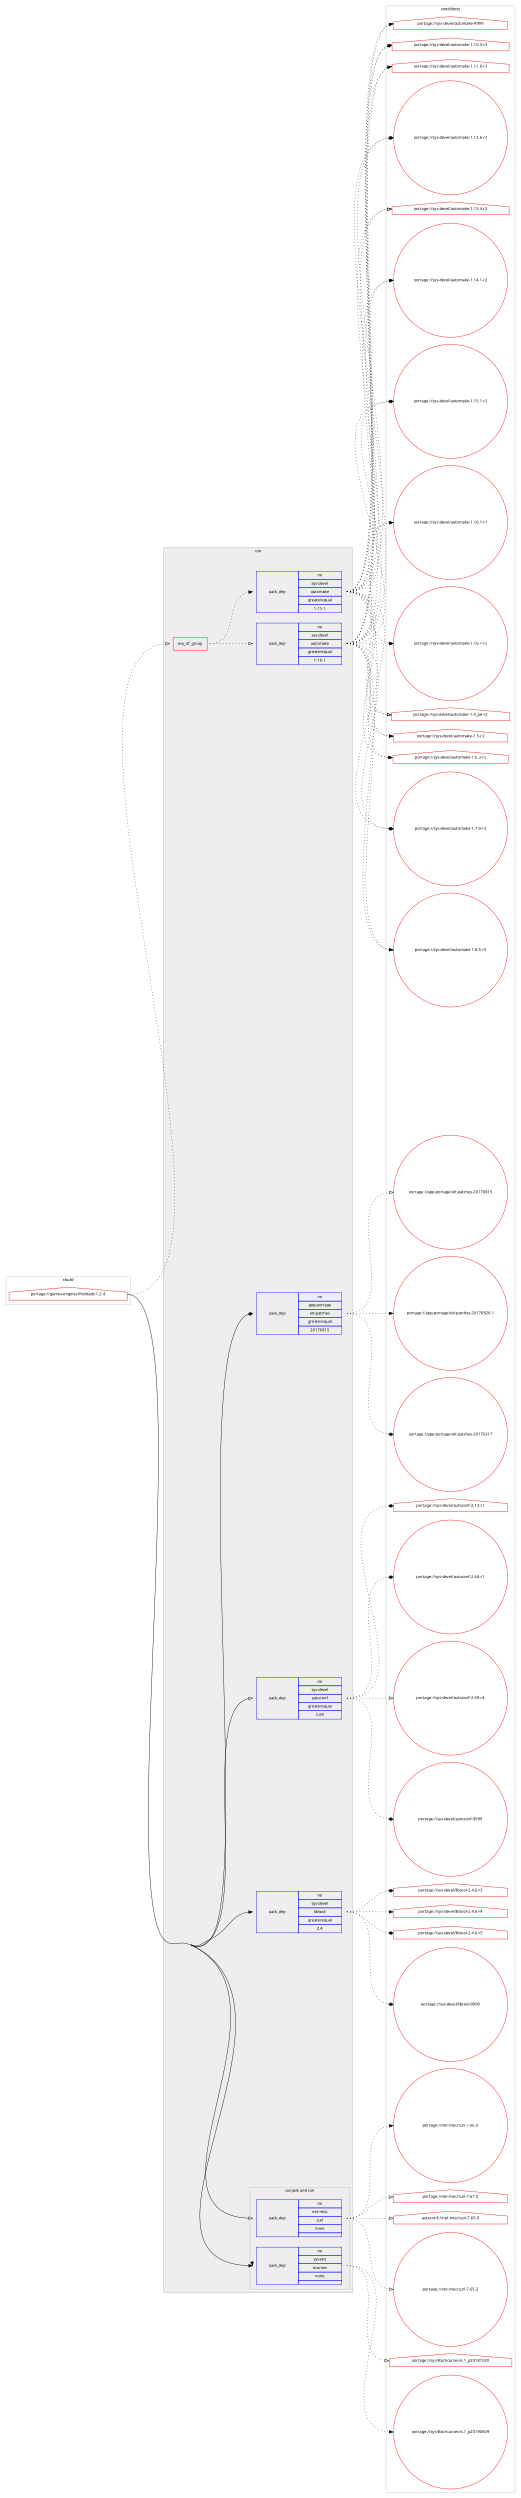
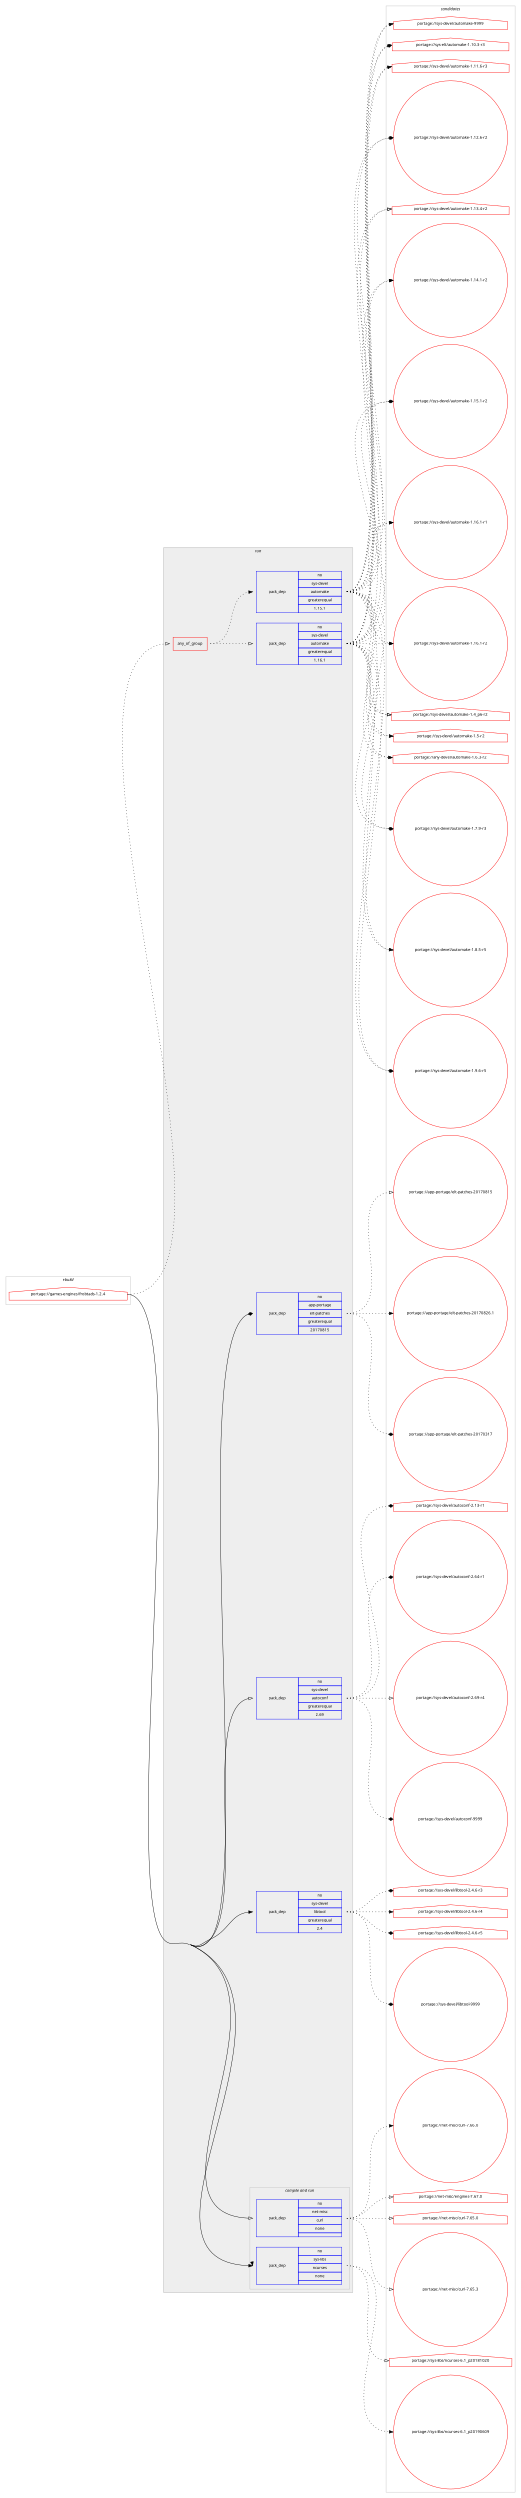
(451, 45) -> (451, 45)
(451, 758) -> (451, 758)
none -> (451, 1071)
(451, 2197) -> (451, 2197)
(451, 2218) -> (451, 2218)
